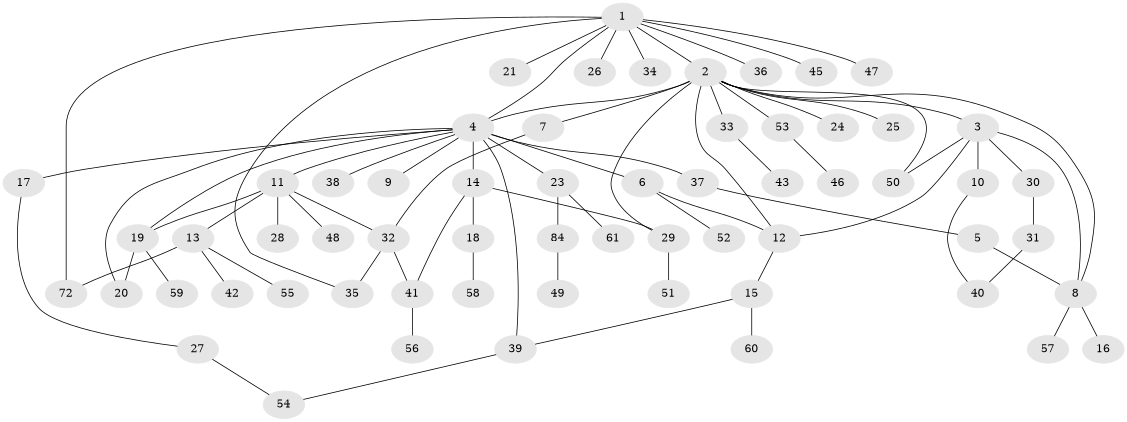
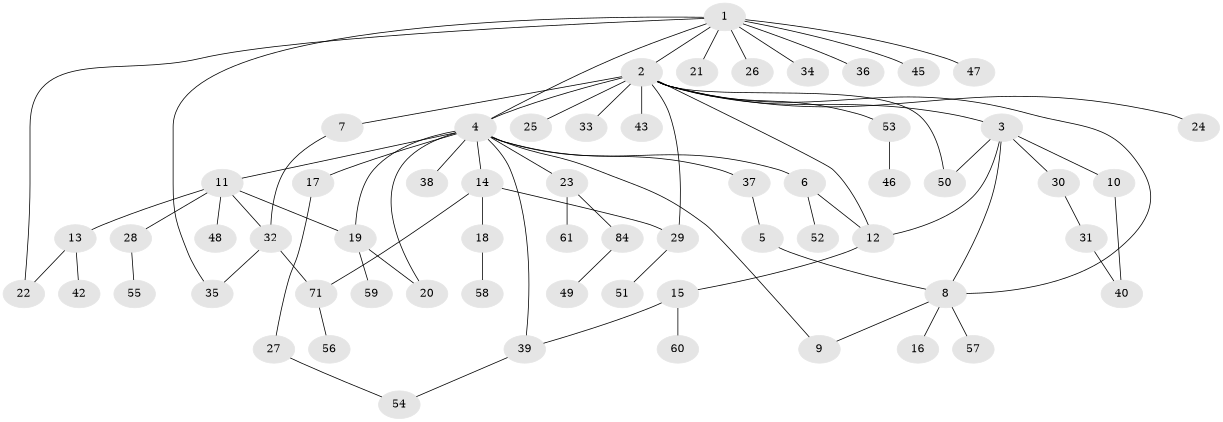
(755, 155) -> (642, 100)
(240, 266) -> (133, 266)
(66, 294) -> (24, 294)
(412, 294) -> (316, 294)
none -> (883, 322)
